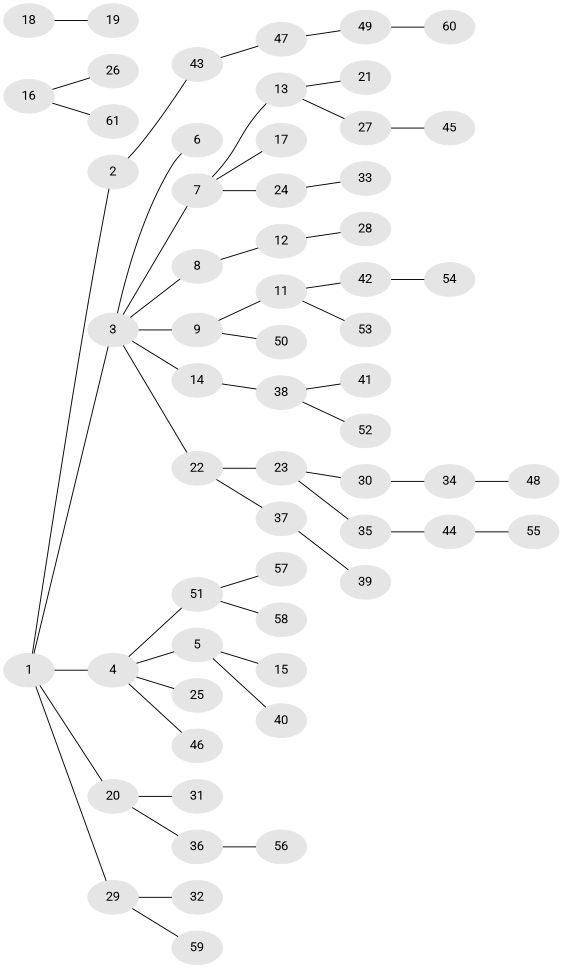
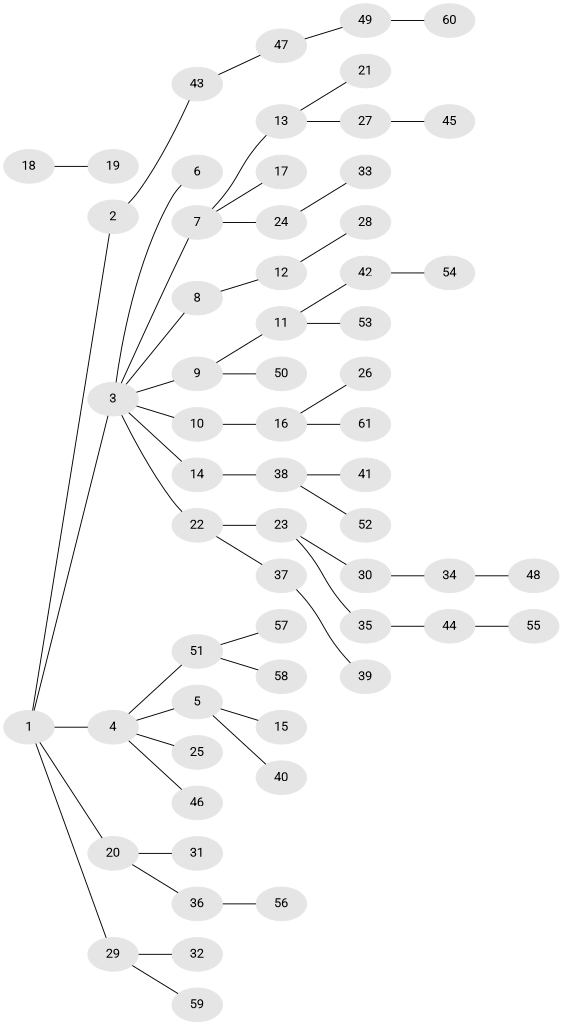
none -> (197, 424)
